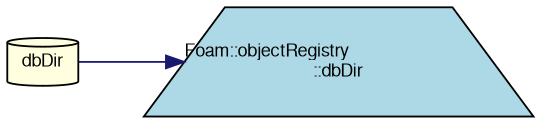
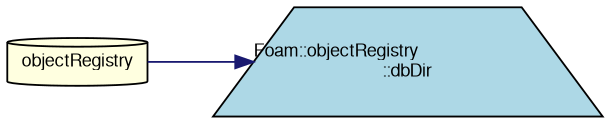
(43, 62) -> (77, 62)
